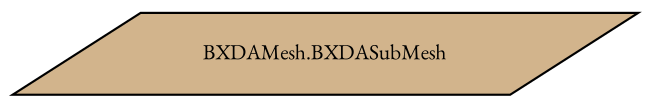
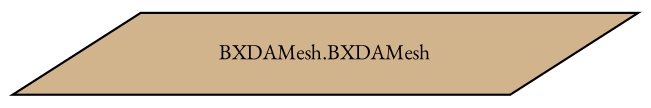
(325, 54) -> (325, 54)
